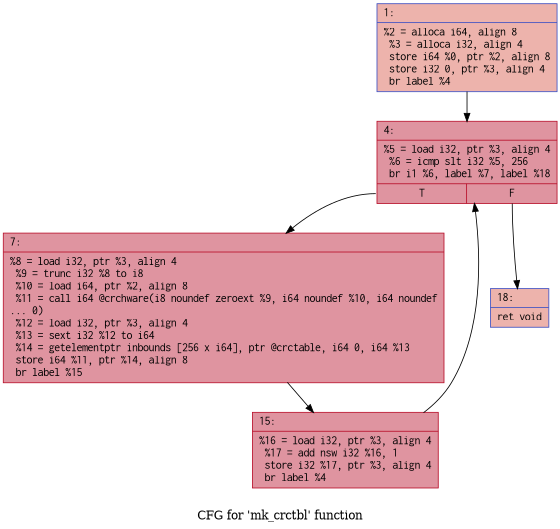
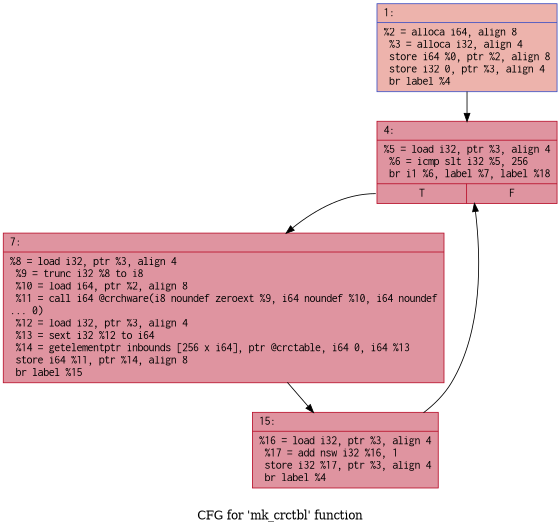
(520, 308) -> none
